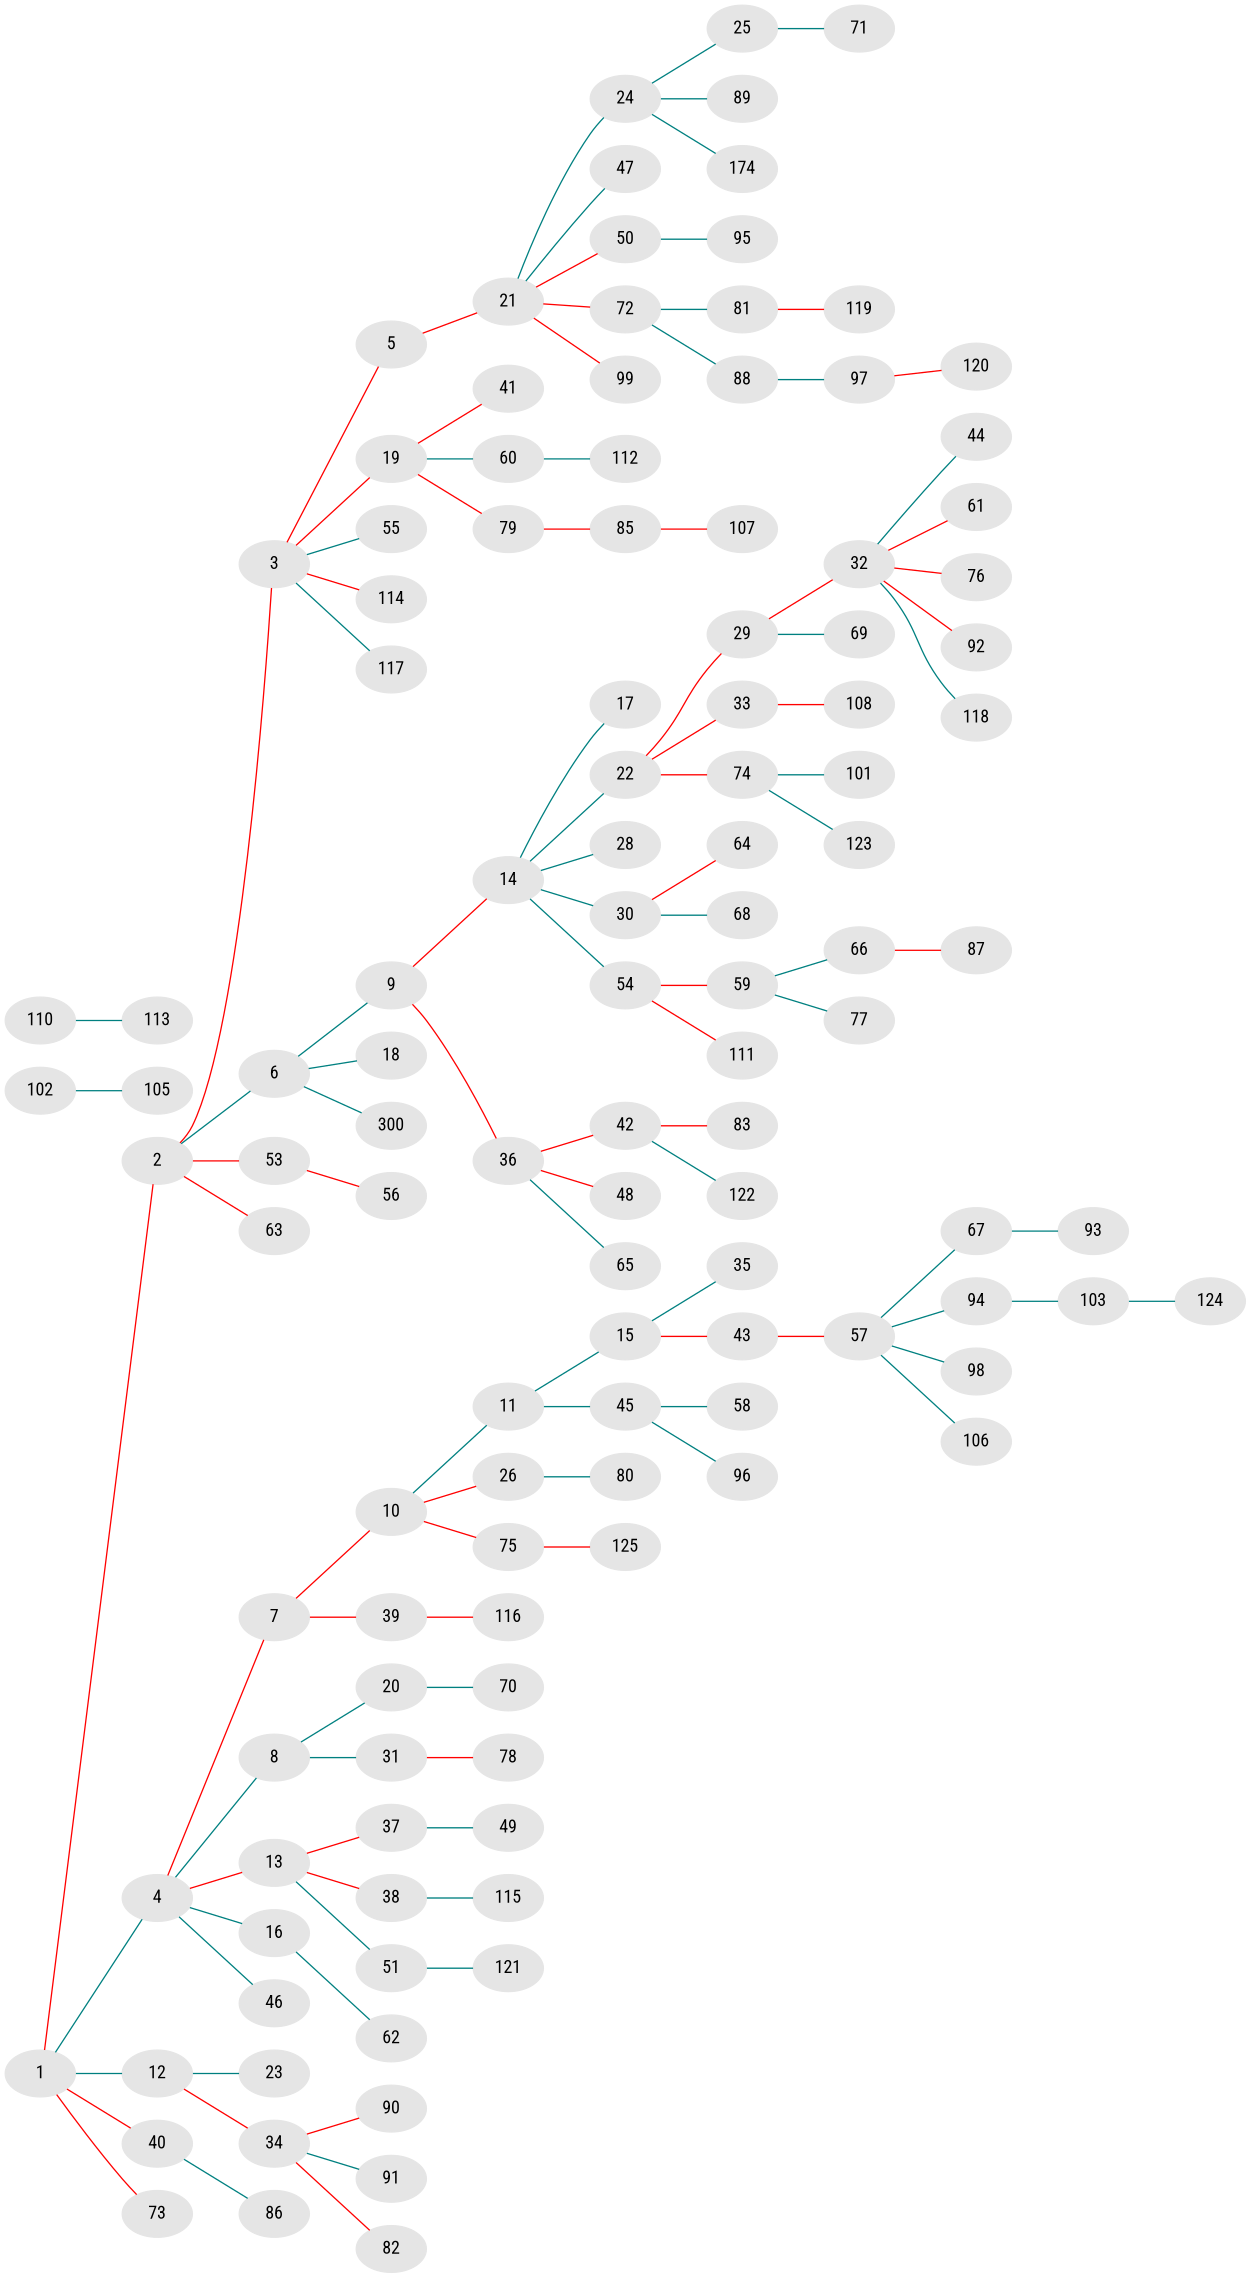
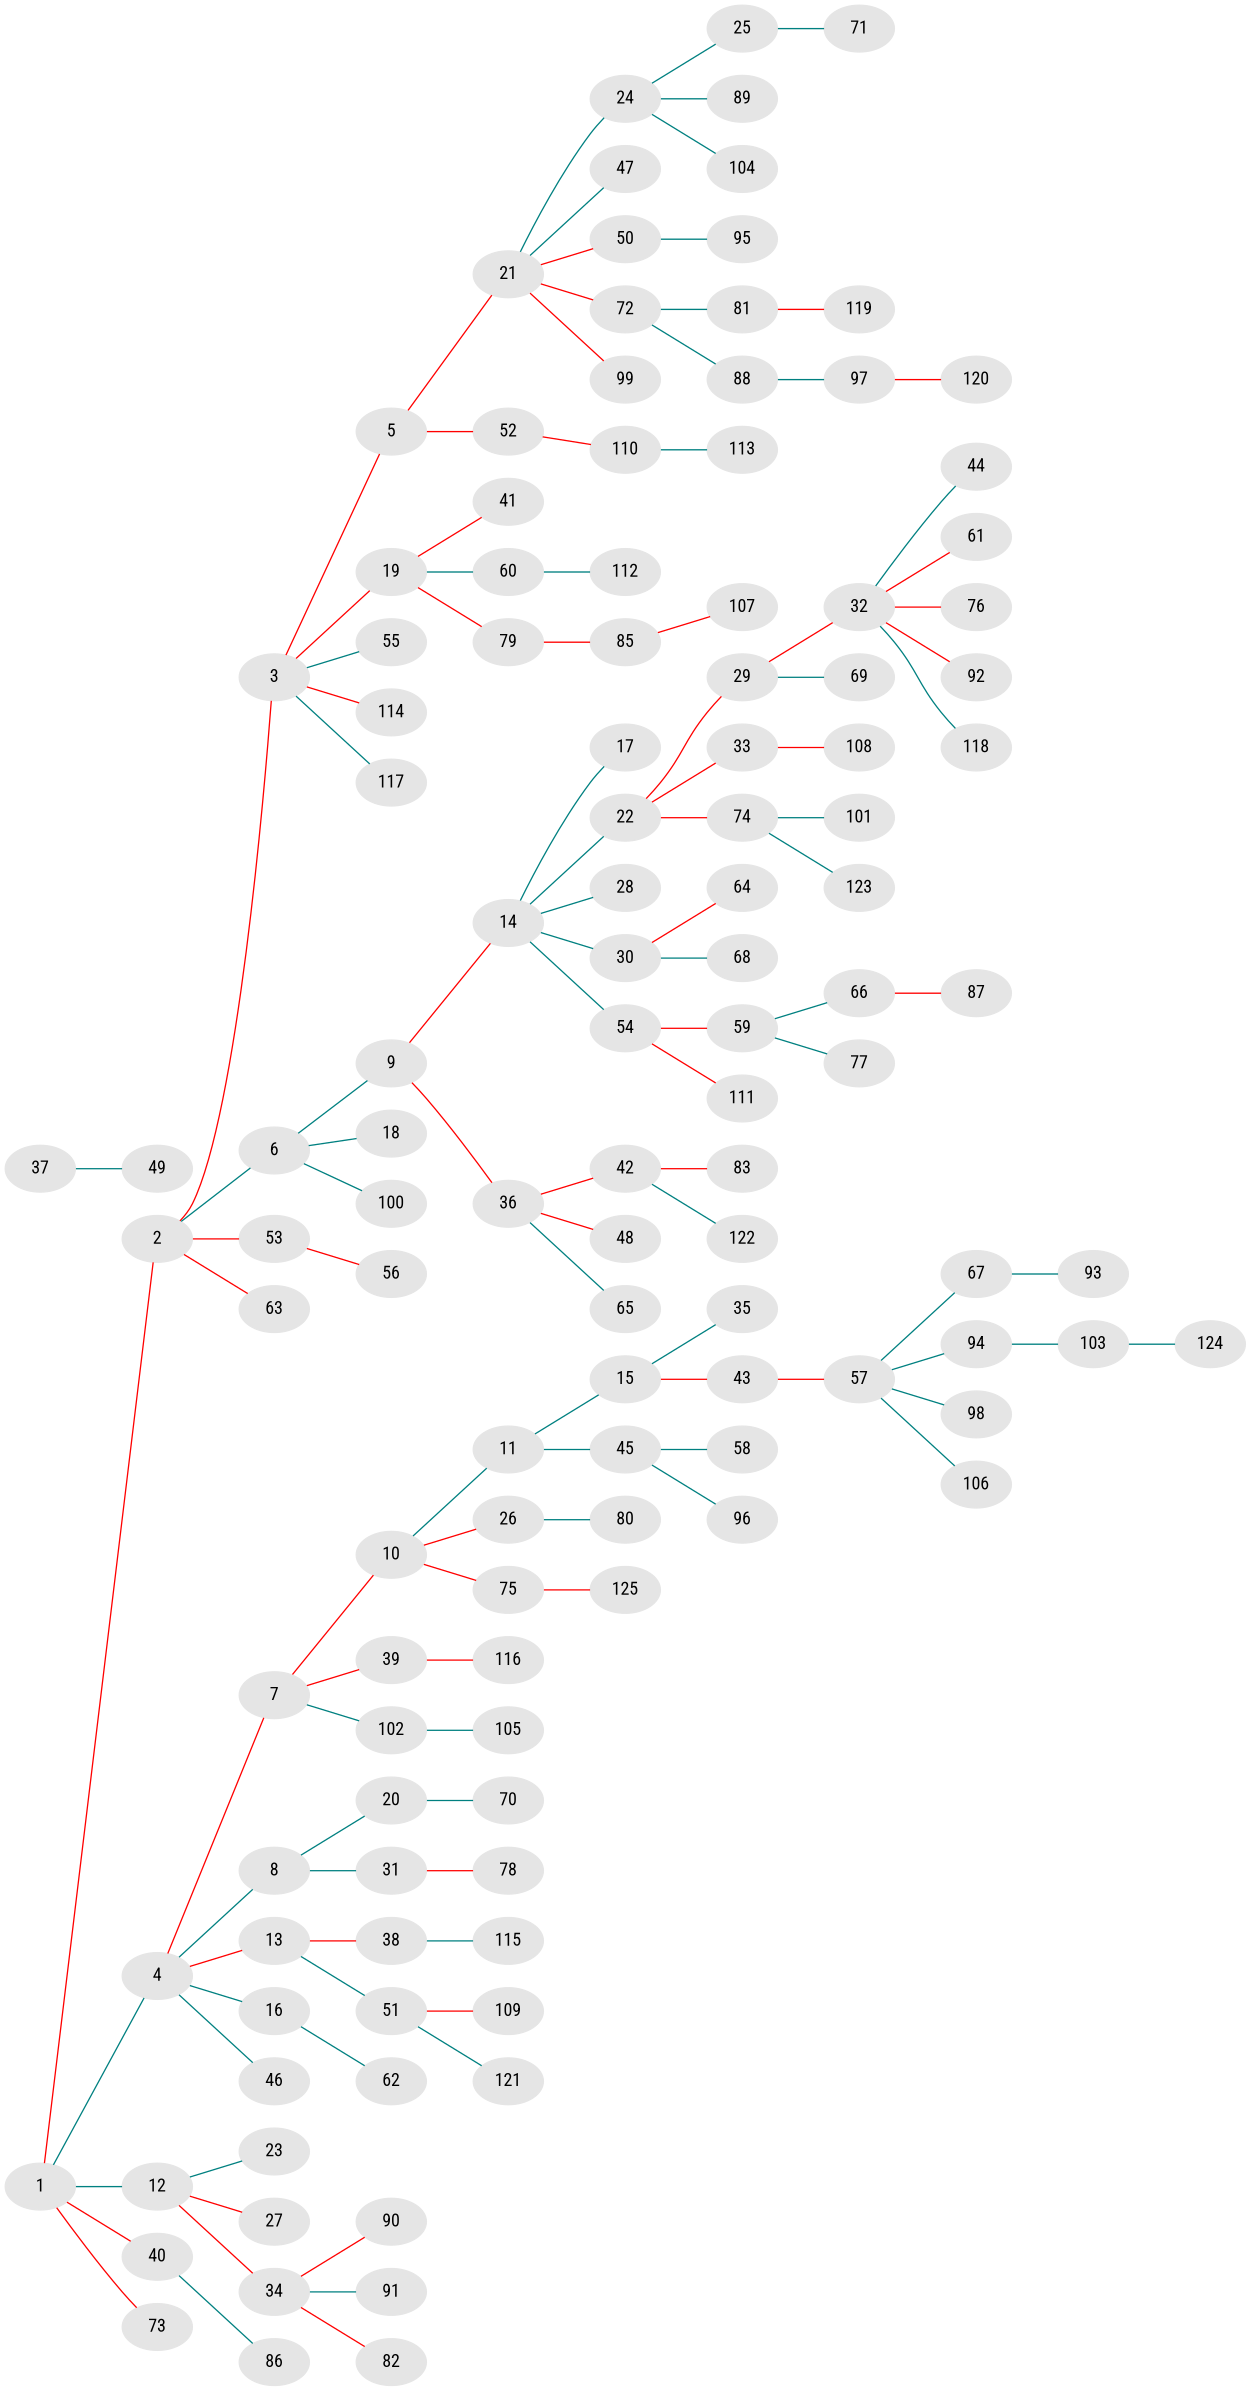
(742, 169) -> (742, 169)
none -> (508, 432)
(391, 1126) -> (391, 1204)
none -> (333, 1713)
(333, 1845) -> none
none -> (508, 2011)
none -> (274, 2222)
